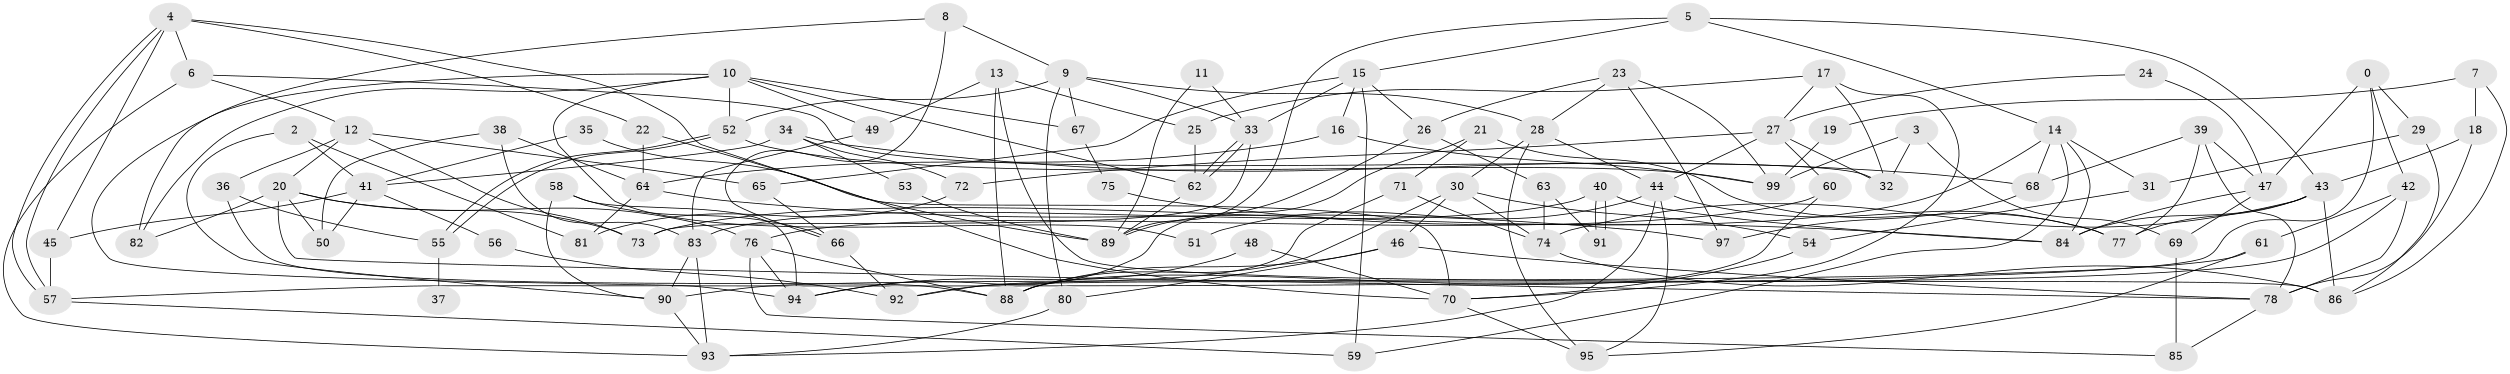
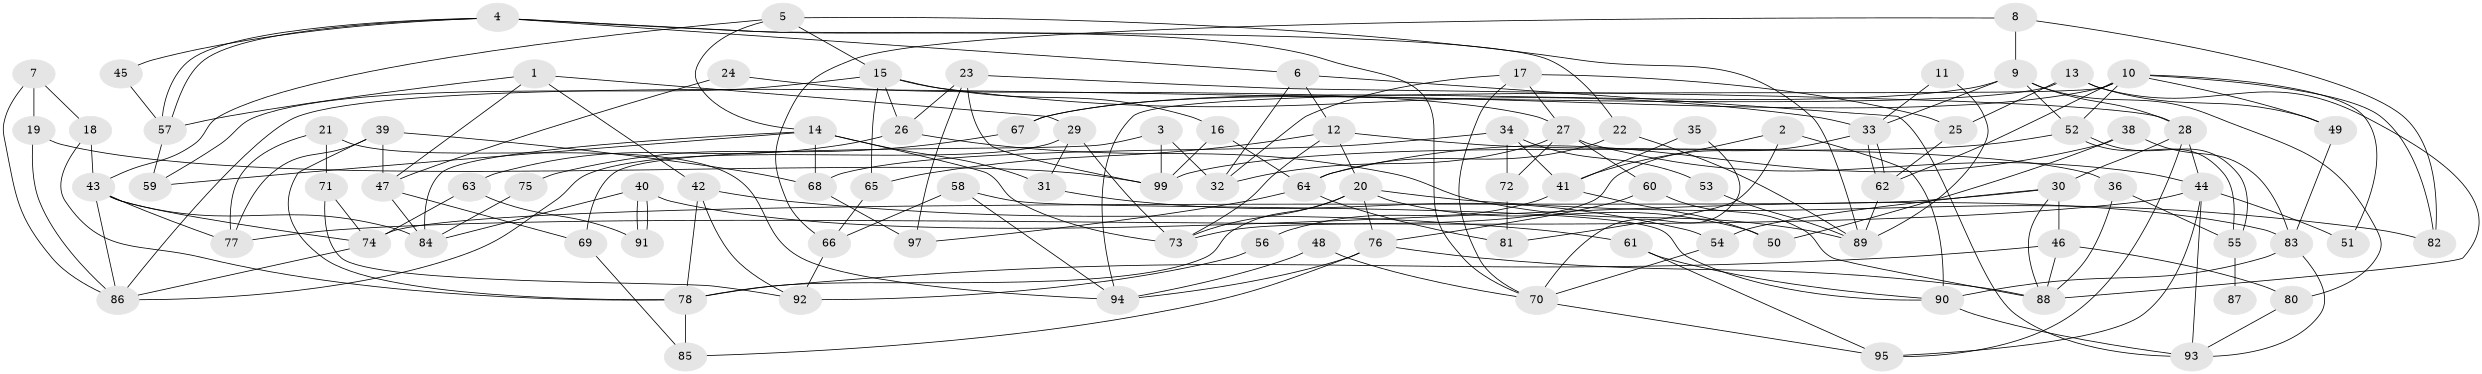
(2368, 74) -> (535, 74)
none -> (1122, 189)
(188, 218) -> none
none -> (51, 225)
(439, 300) -> (2235, 300)
